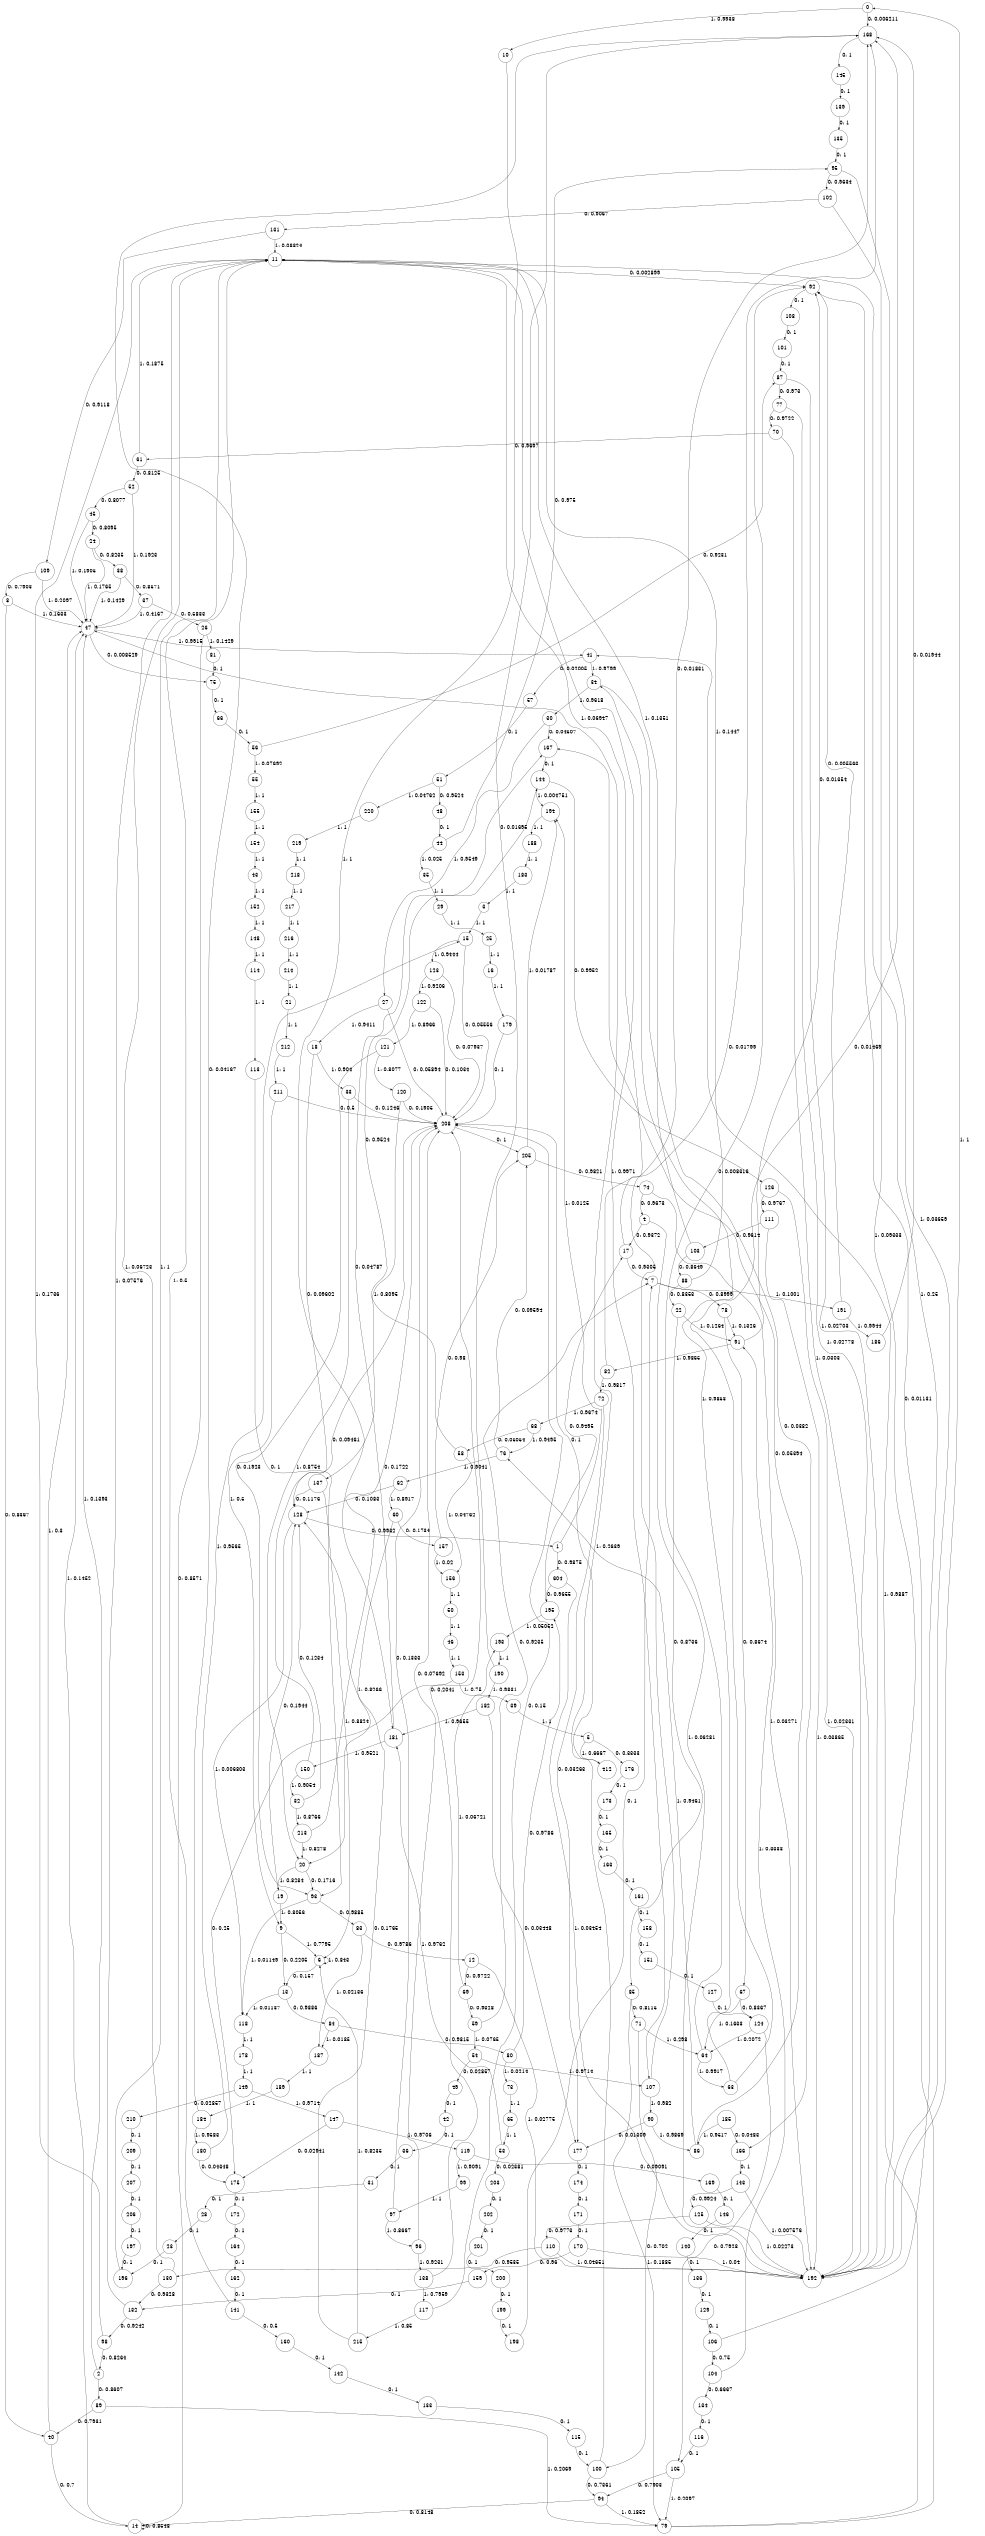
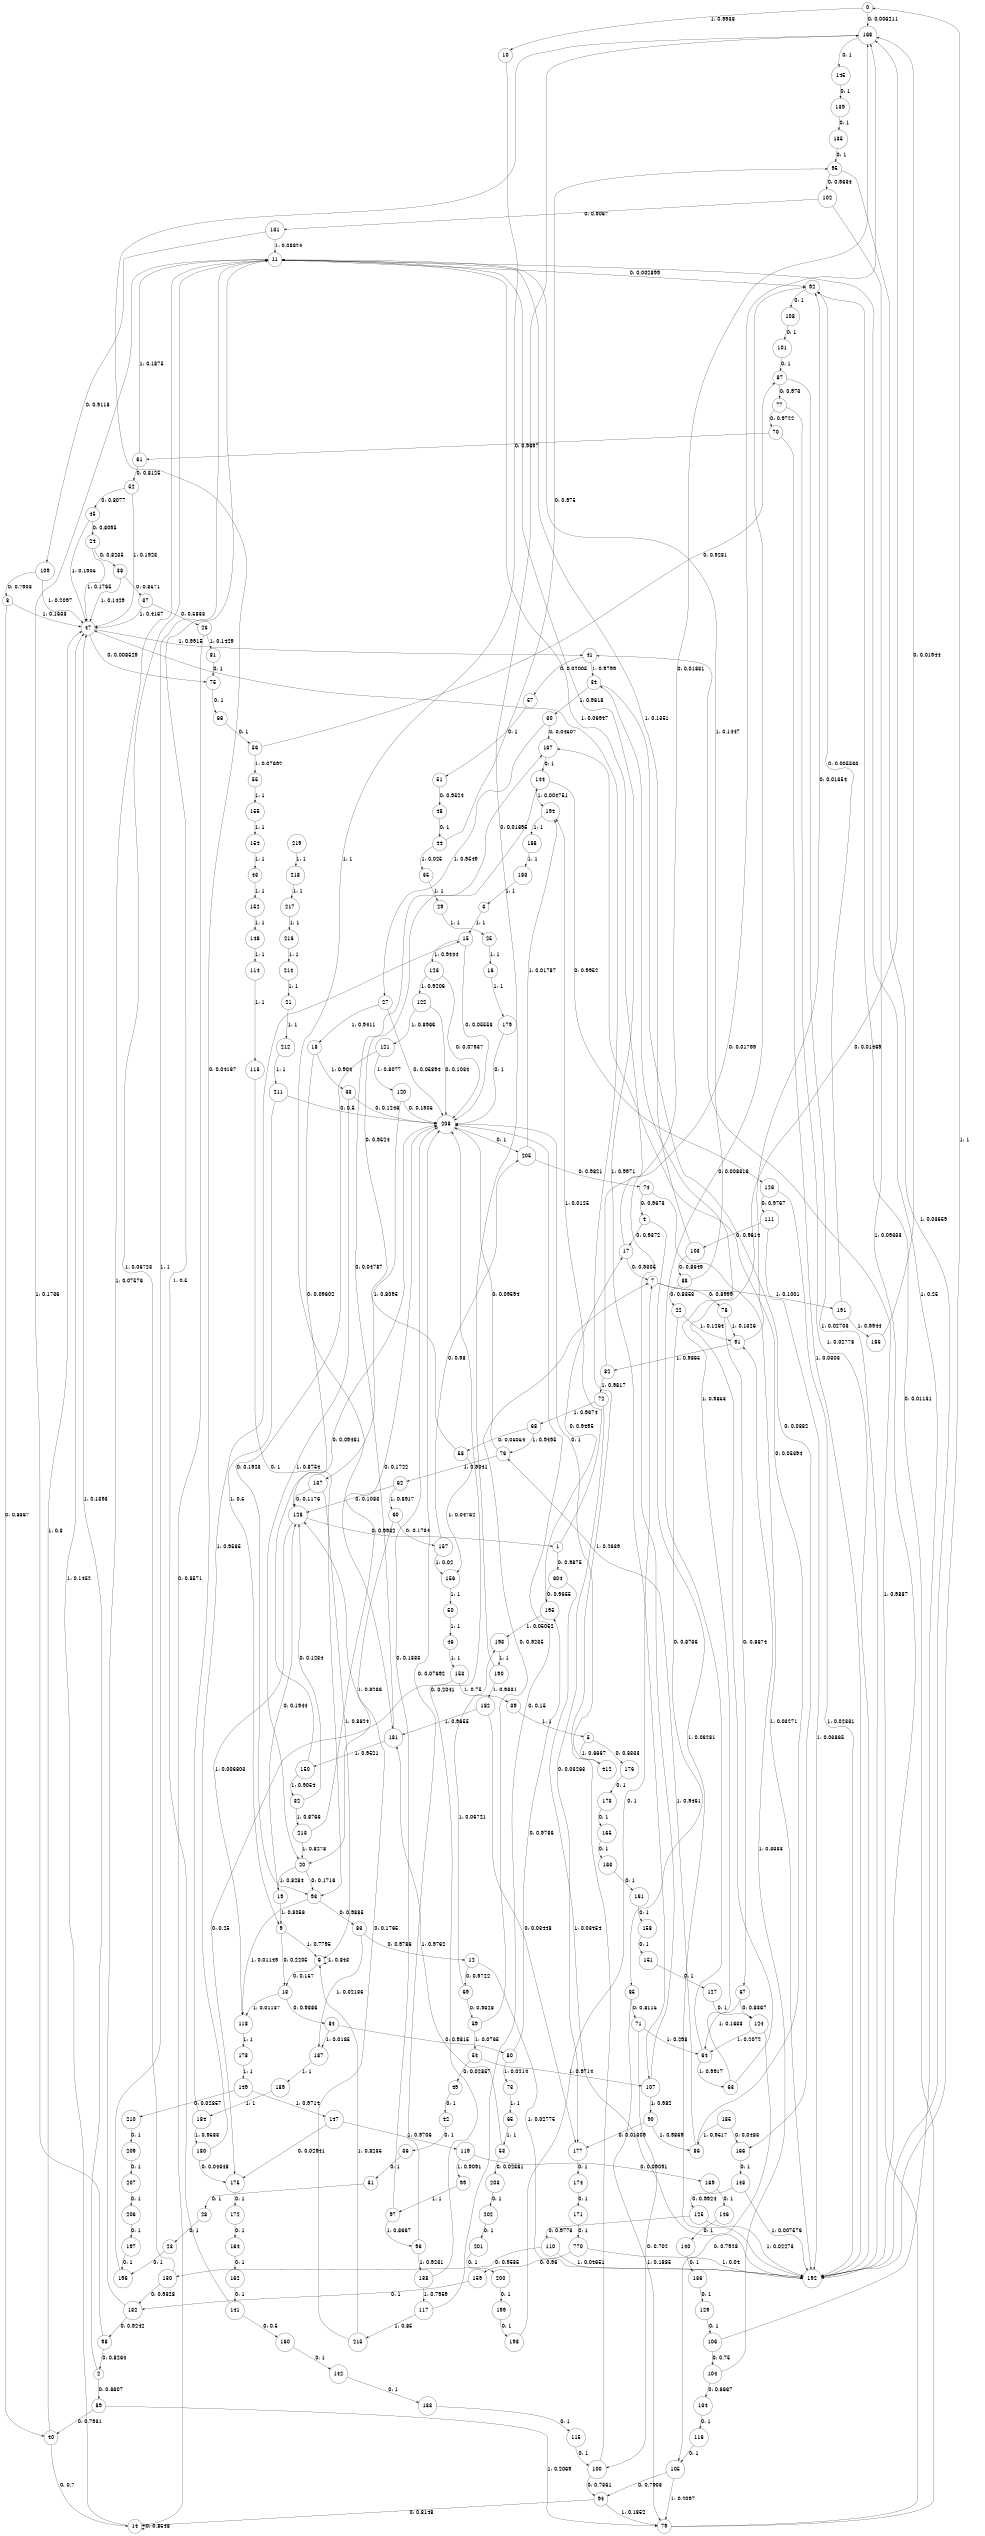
(369, 812) -> none
(512, 1307) -> (491, 1284)
(578, 2247) -> (578, 2247)
